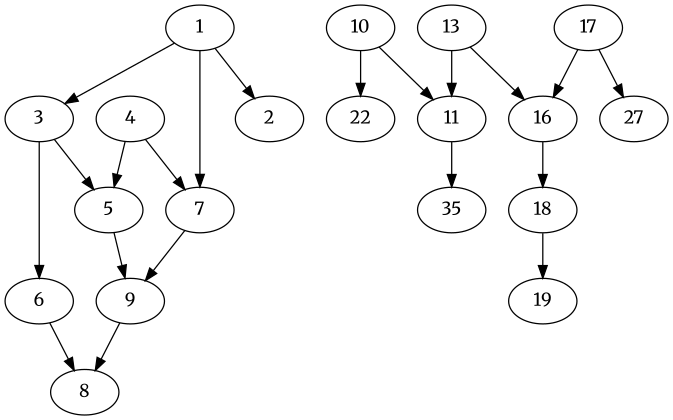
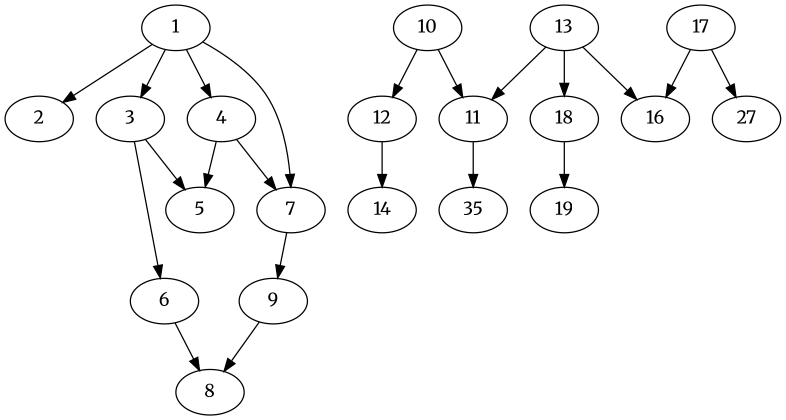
none -> (196, 68)
(361, 119) -> (382, 119)
(543, 158) -> (564, 67)
none -> (382, 210)
(118, 249) -> none
